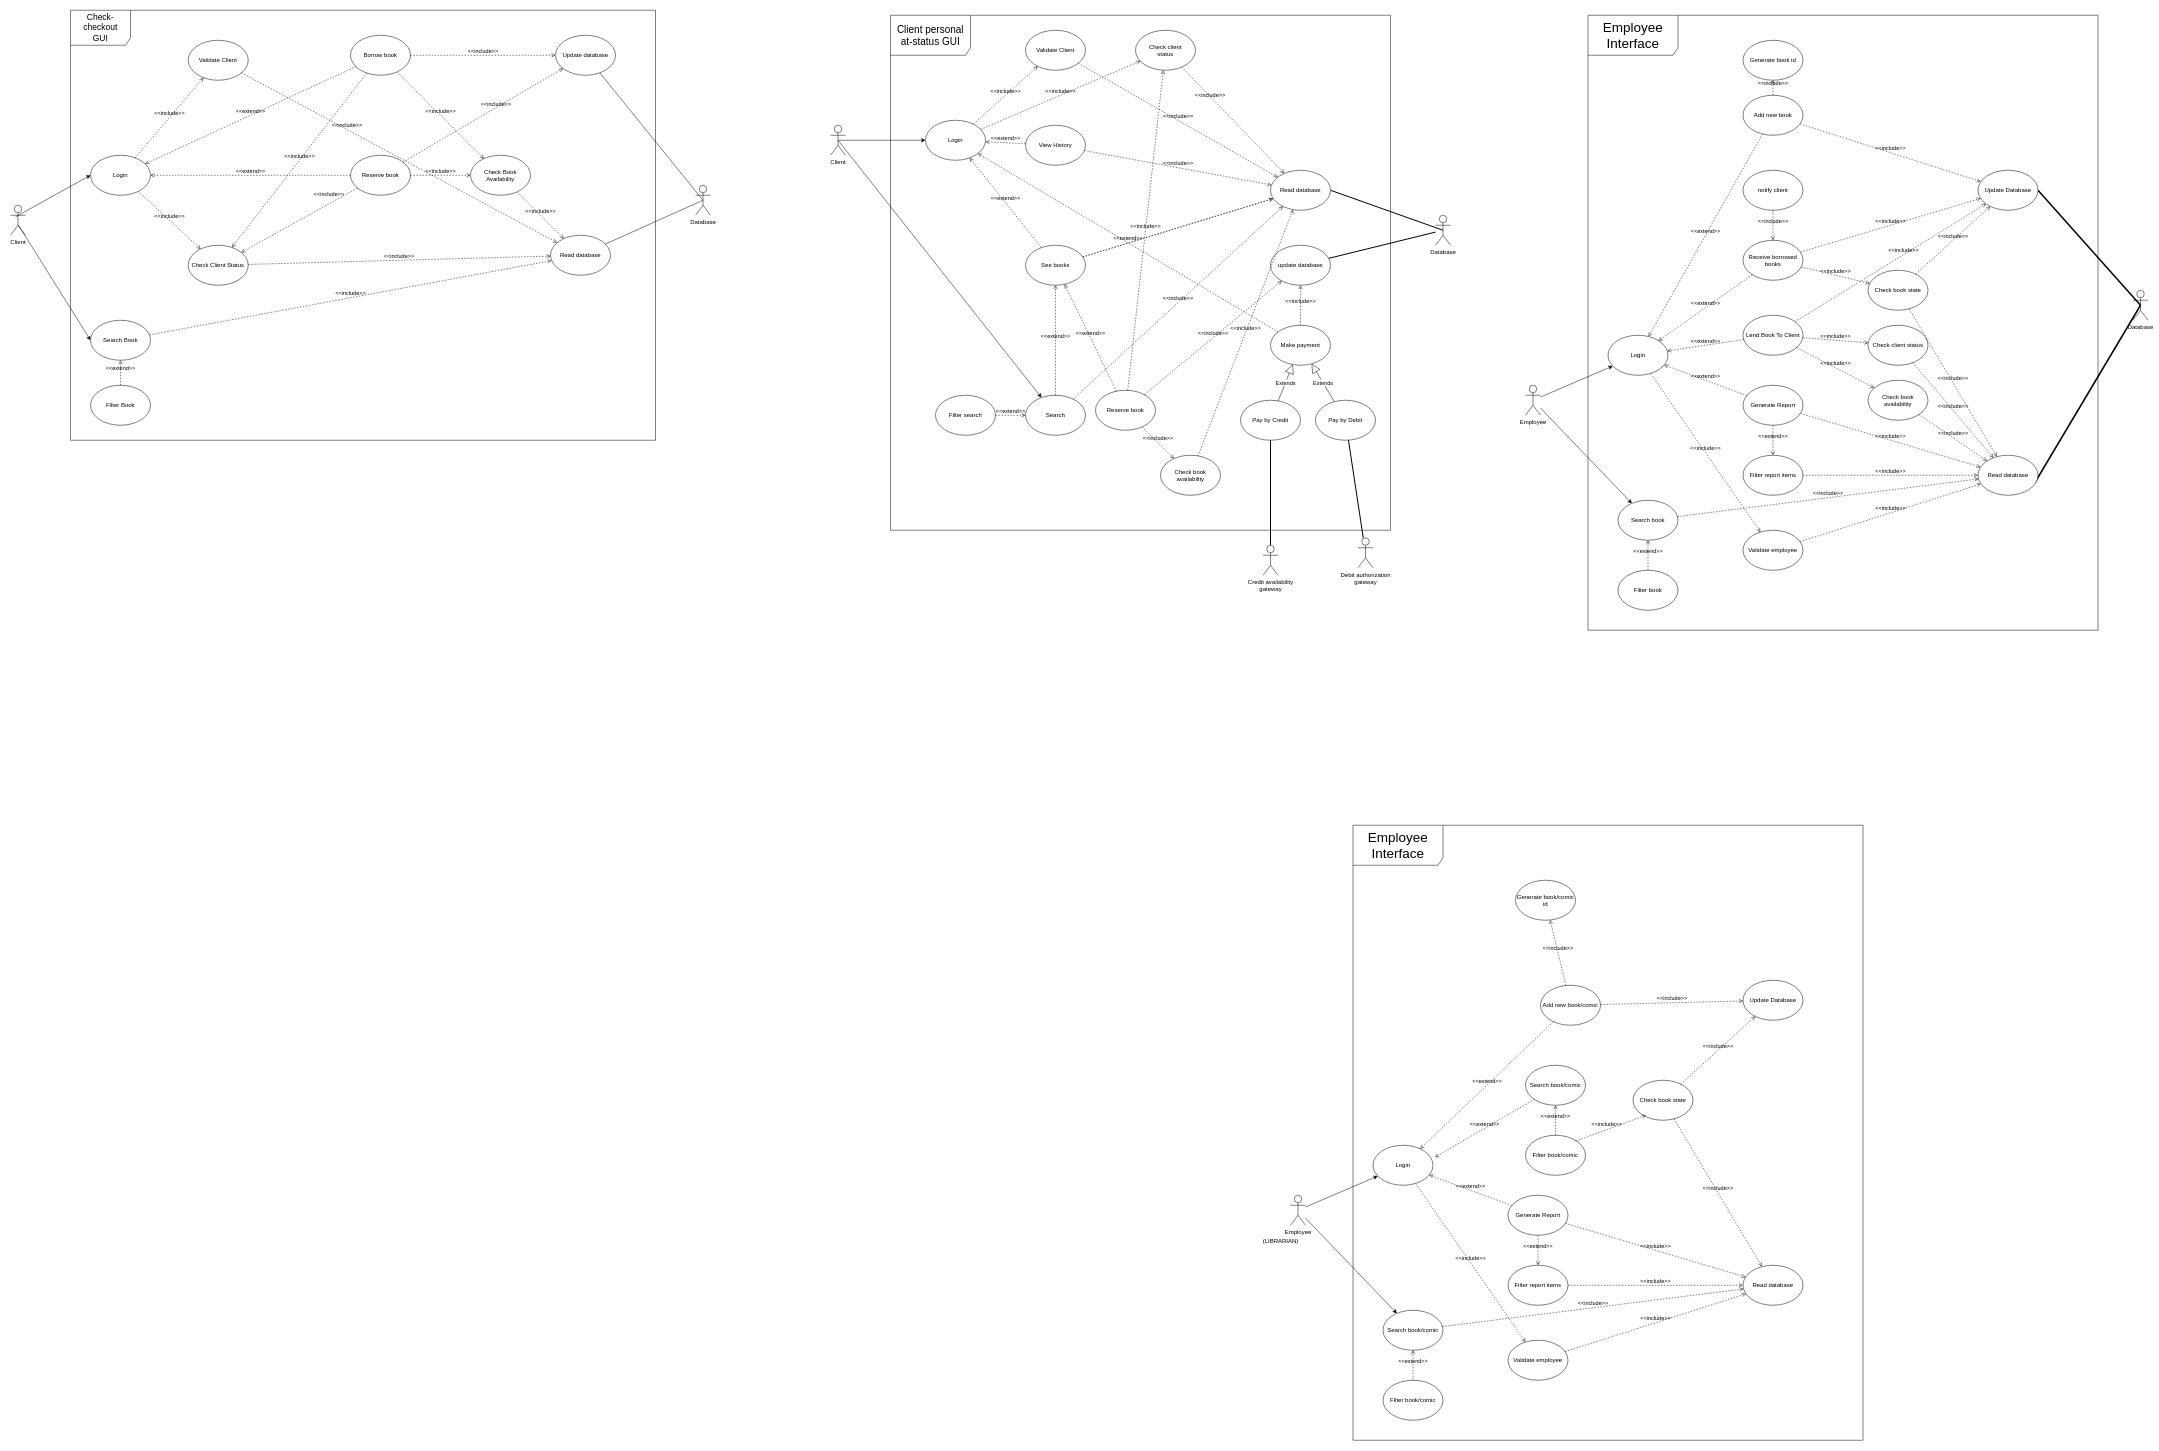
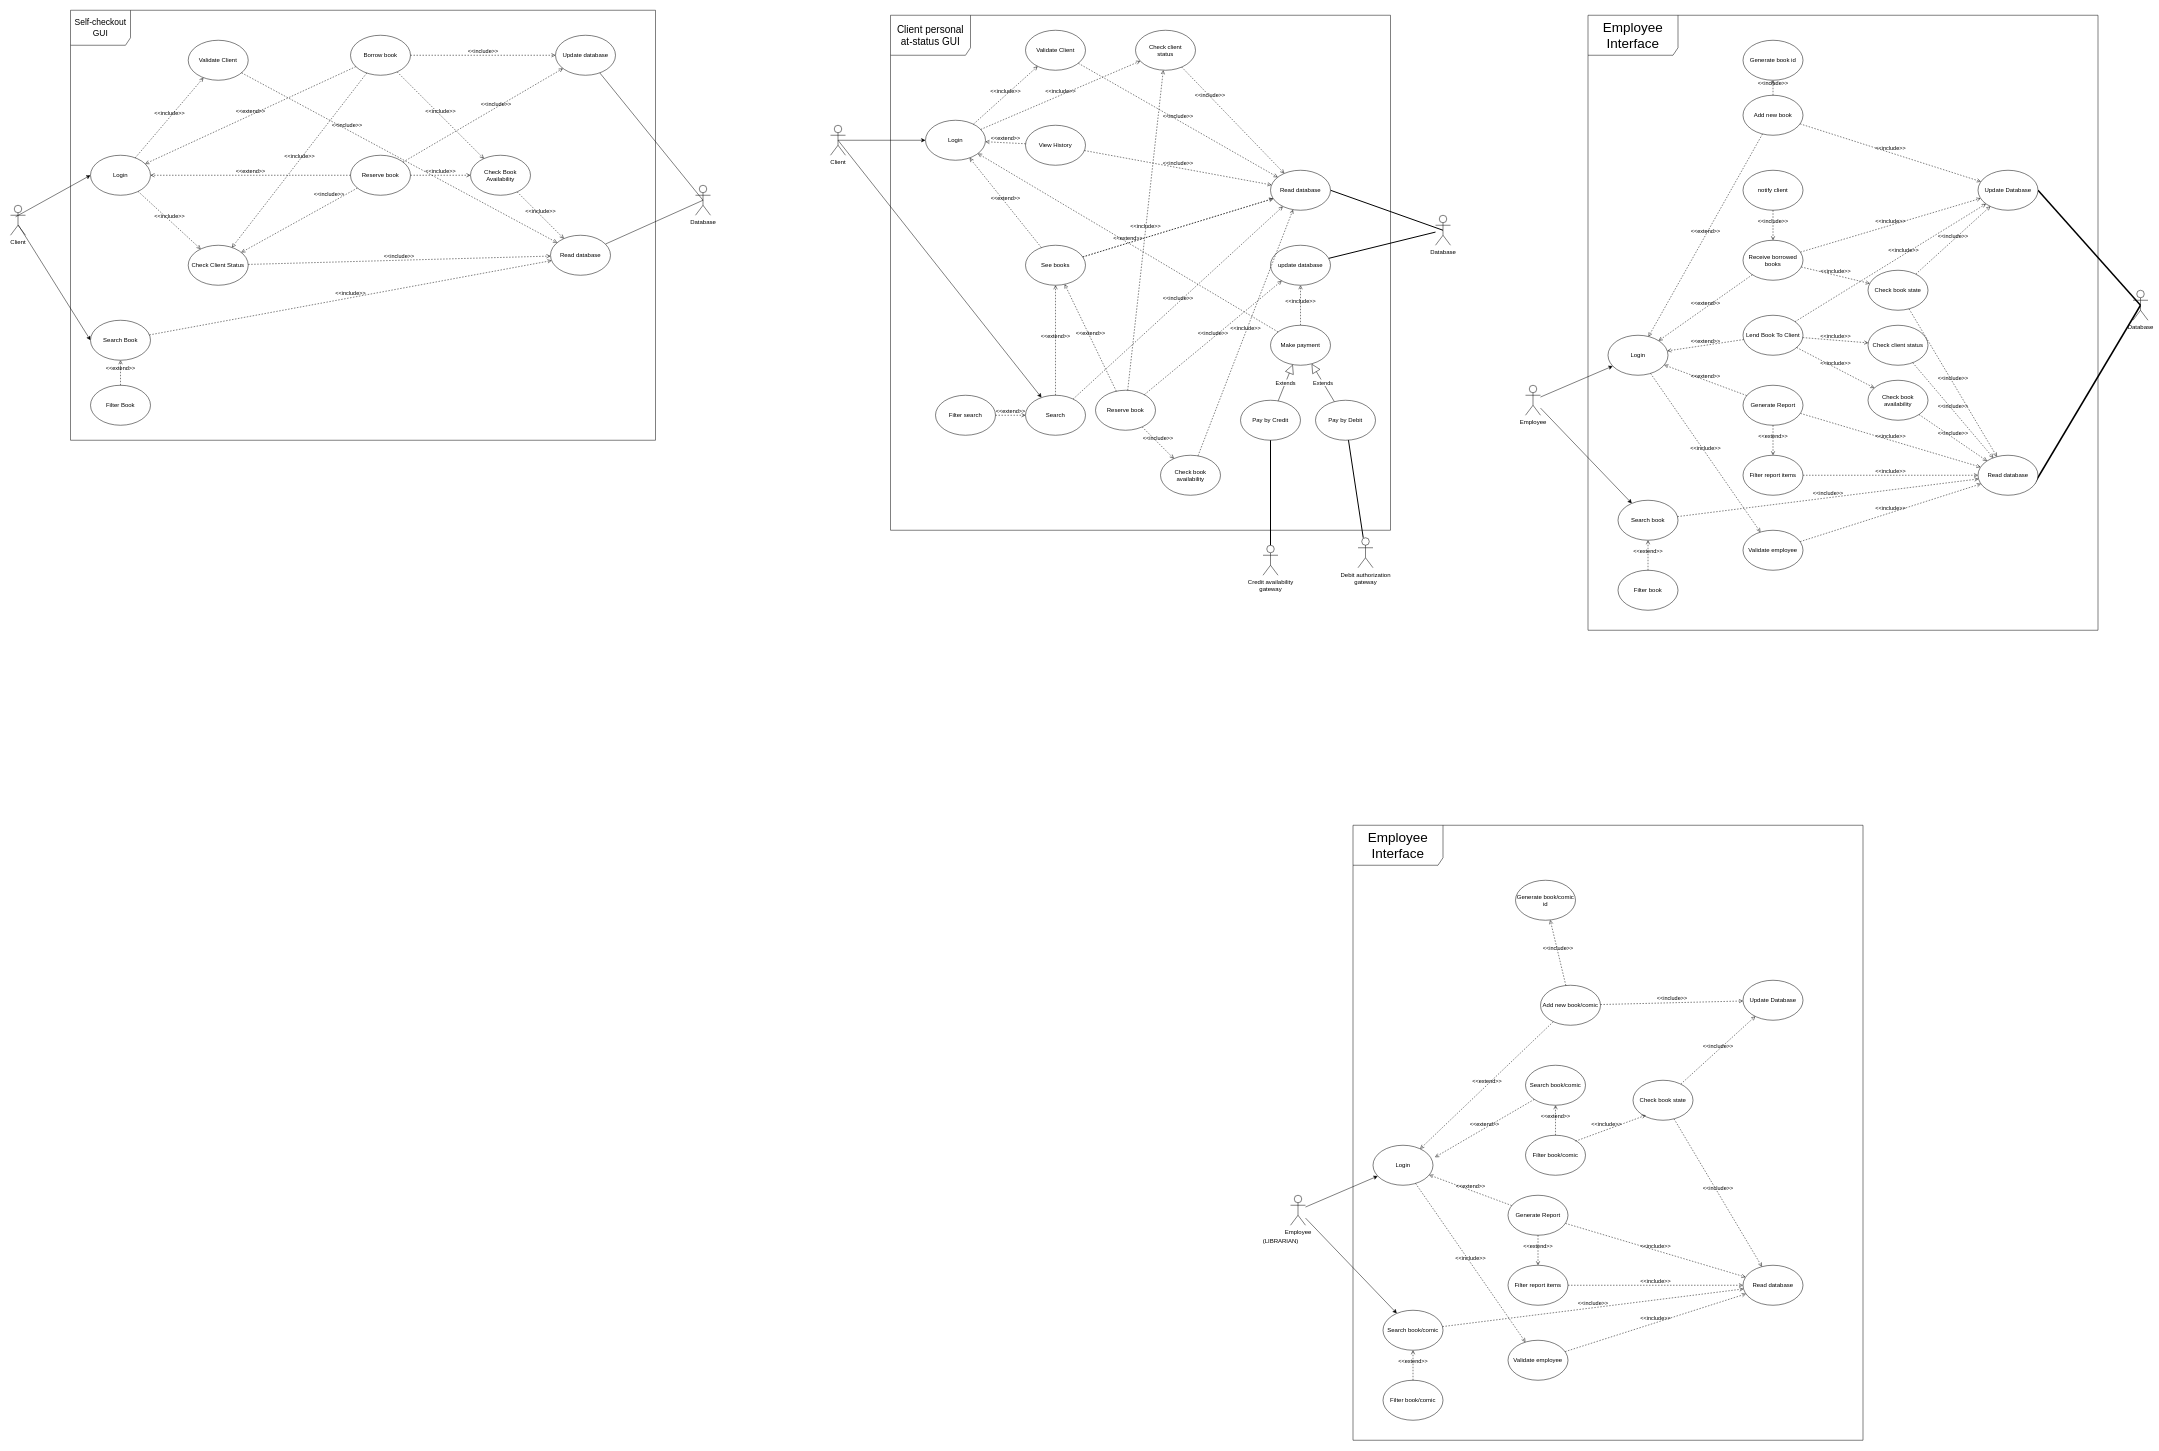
(100, 28) -> (100, 28)
